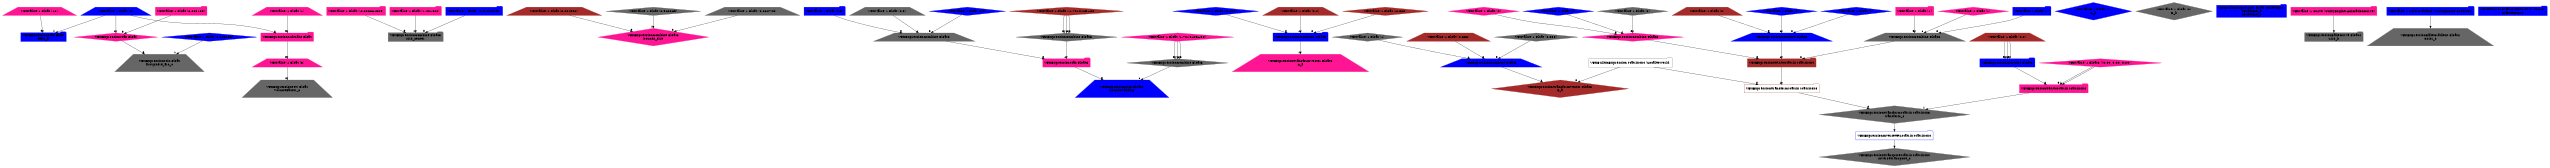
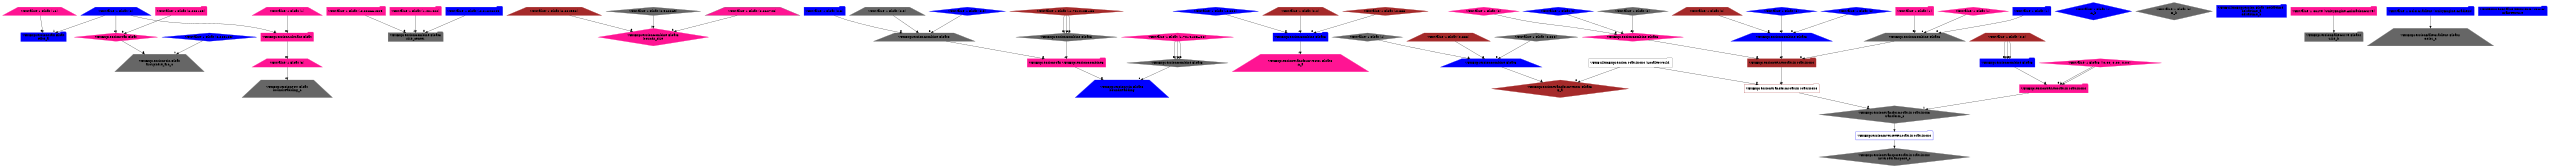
(753, 11) -> (753, 11)
(1067, 63) -> (1067, 63)
(287, 89) -> (287, 89)
